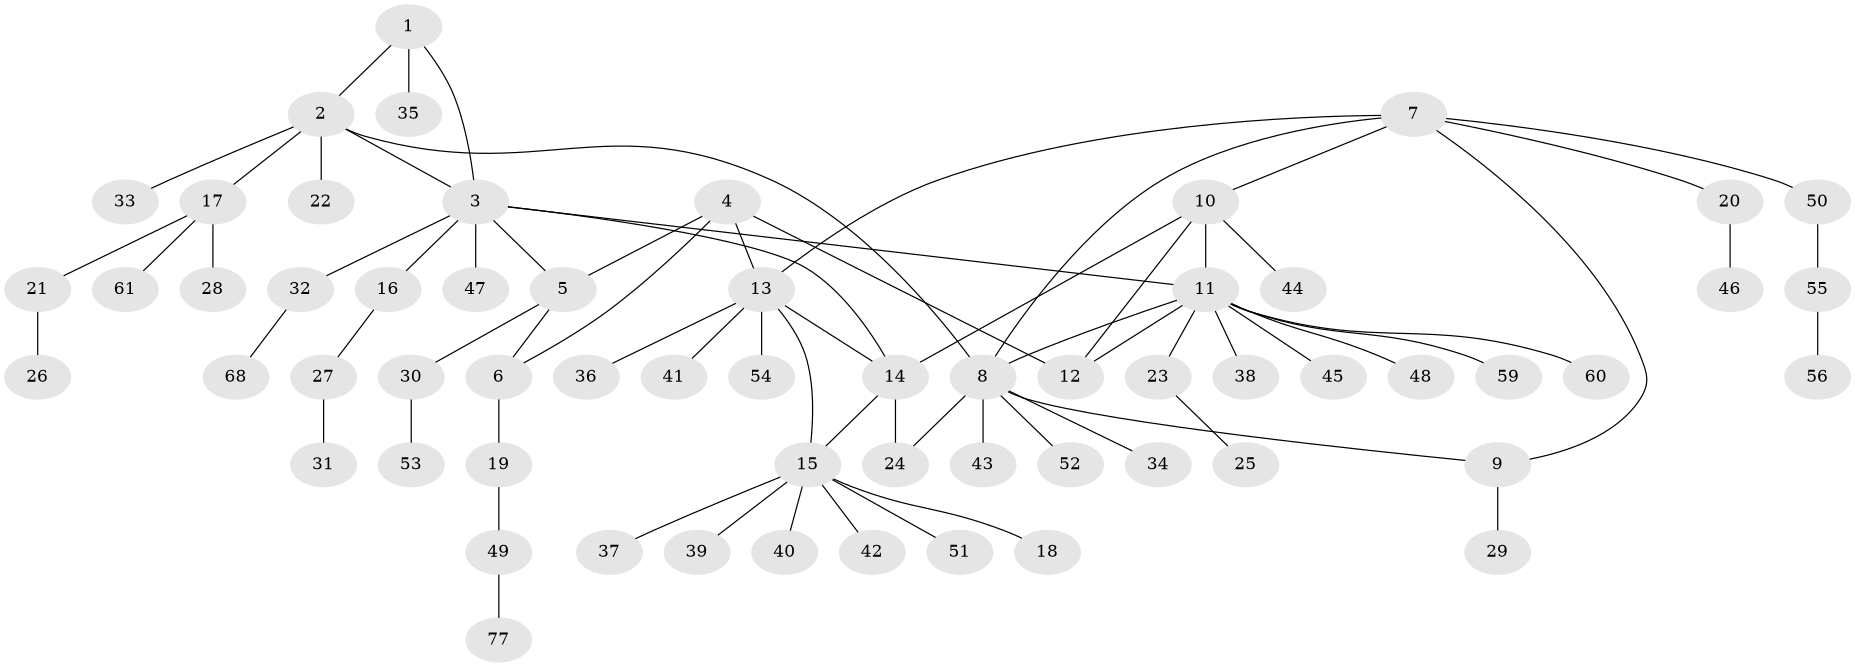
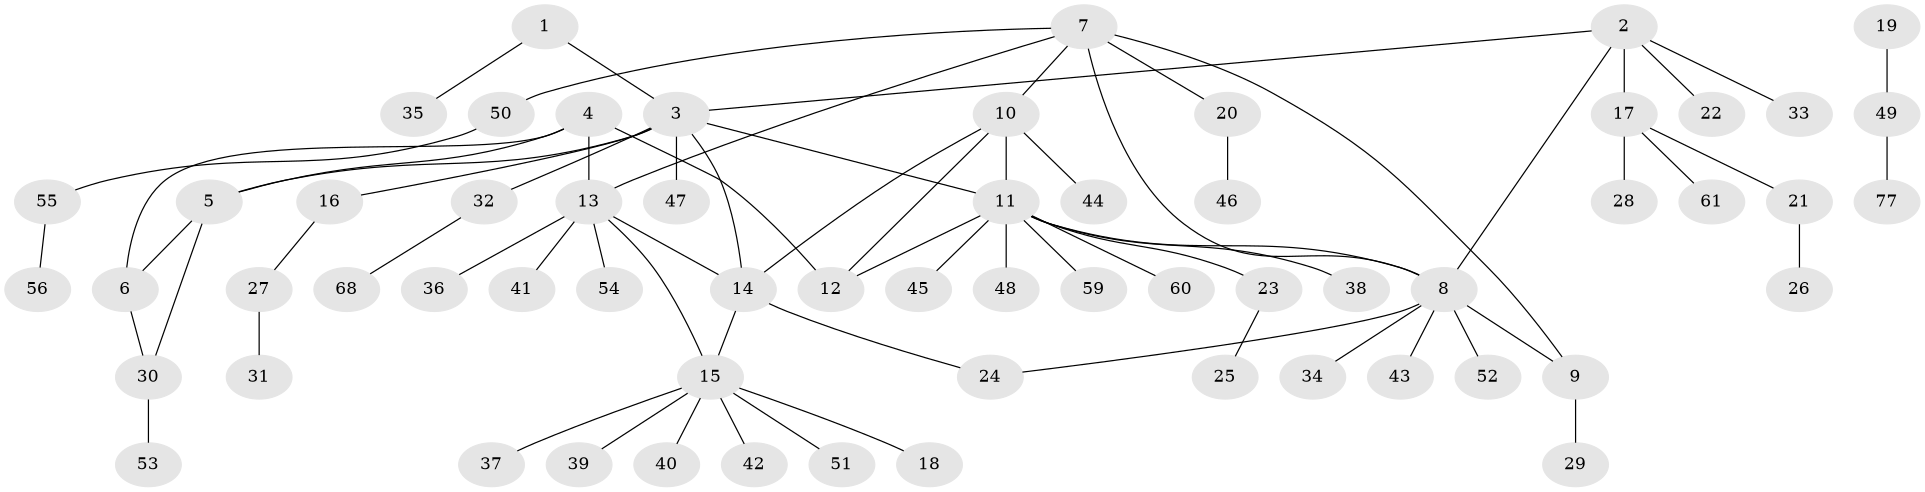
(365, 70) -> none
(499, 421) -> (137, 333)
